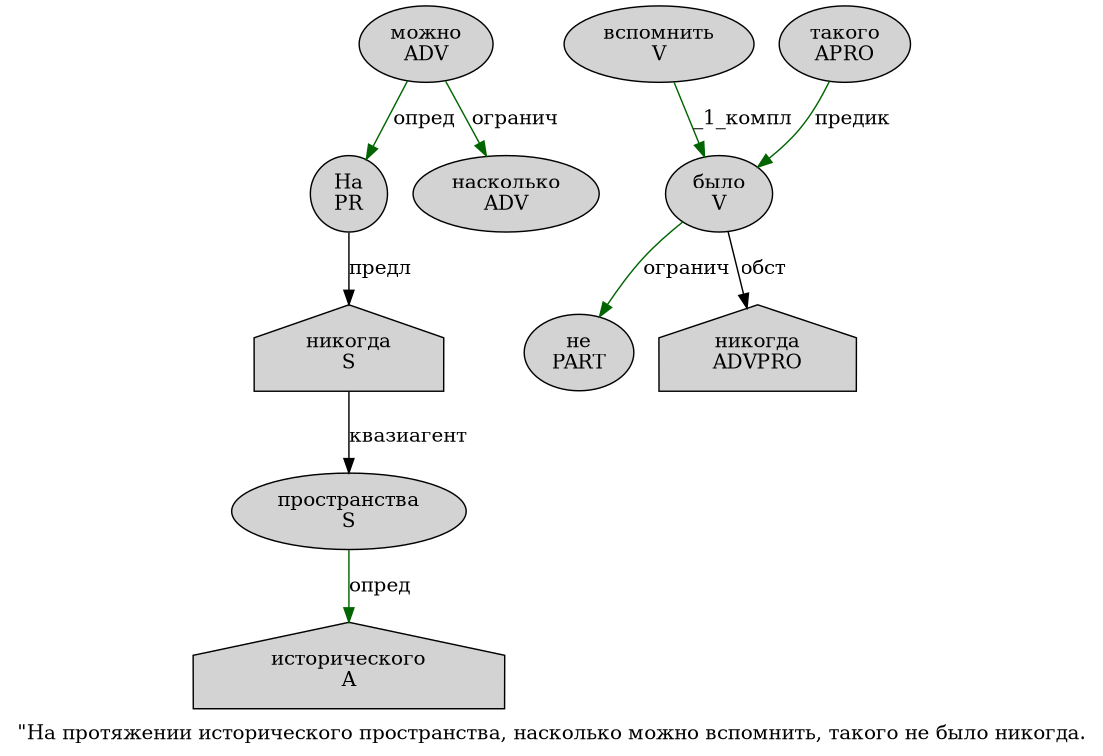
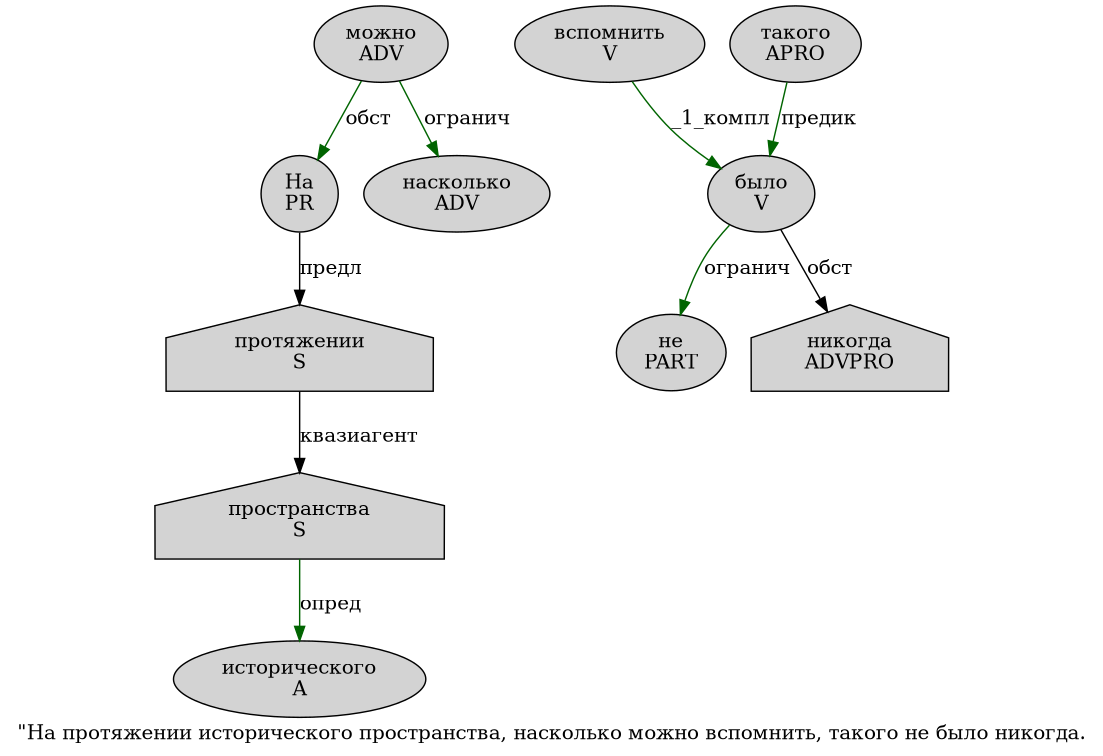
(424, 119) -> (368, 119)
(349, 353) -> (300, 353)
(349, 511) -> (300, 520)
(349, 670) -> (300, 679)
